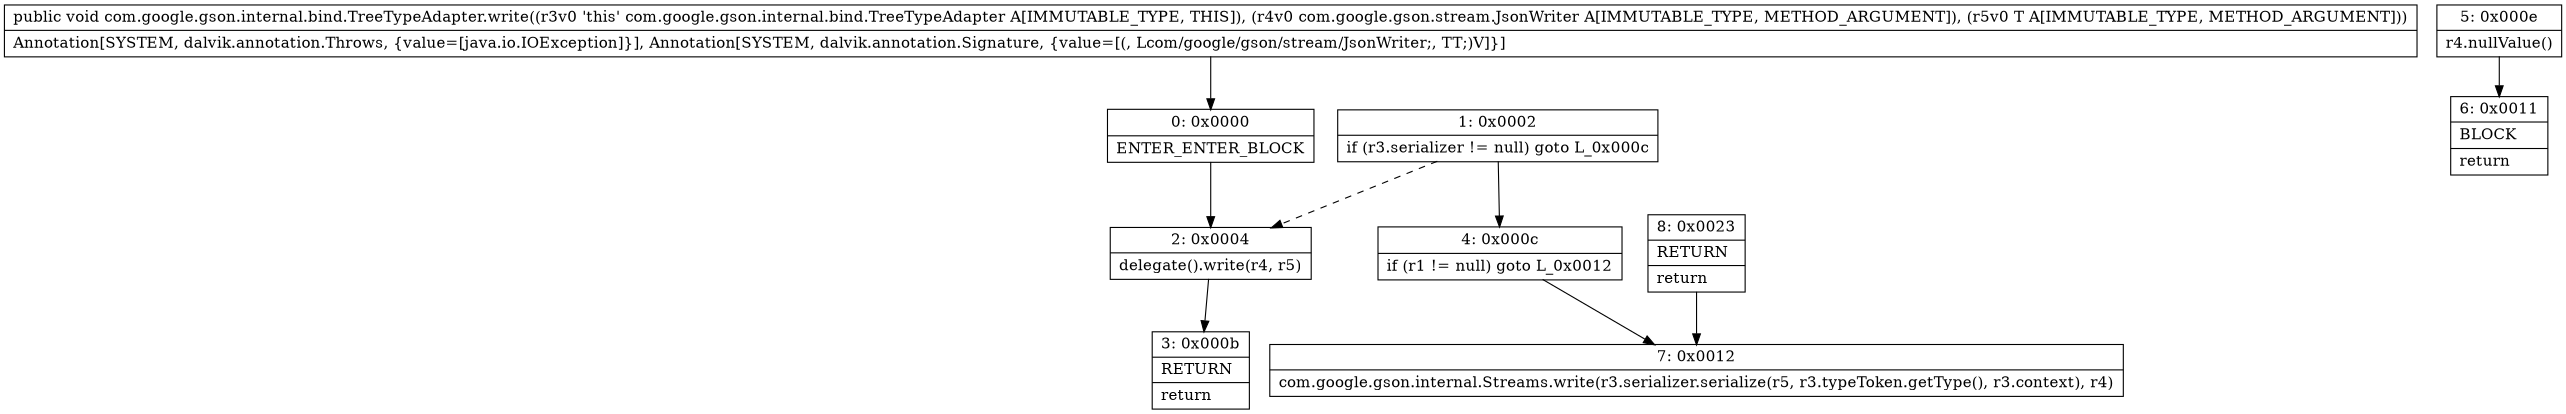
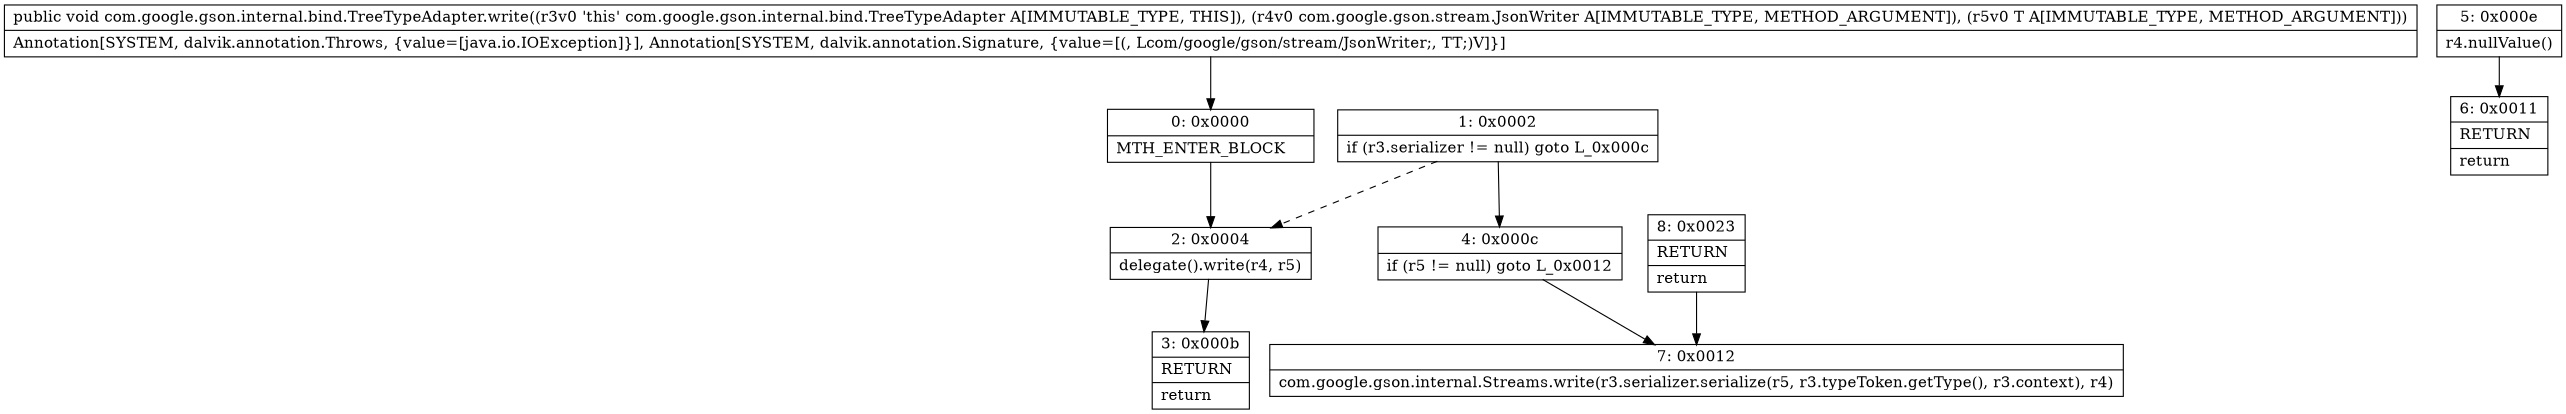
(2488, 135) -> (2495, 135)
(1211, 149) -> (1201, 149)
(1500, 266) -> (1500, 266)
